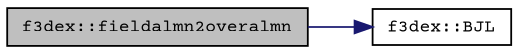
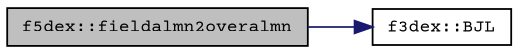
(157, 27) -> (157, 27)
